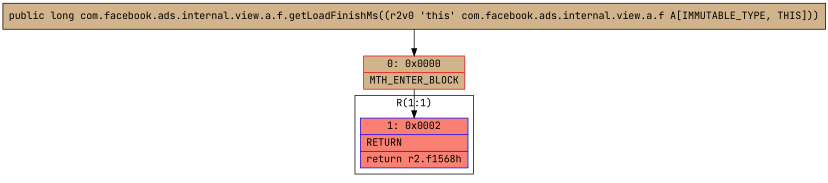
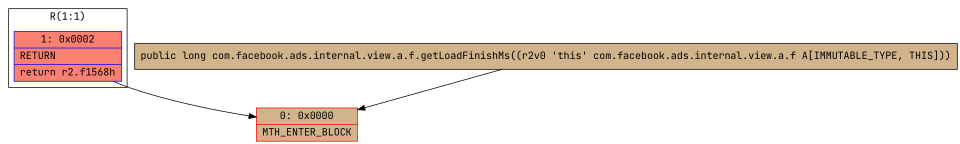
(414, 100) -> (180, 102)
